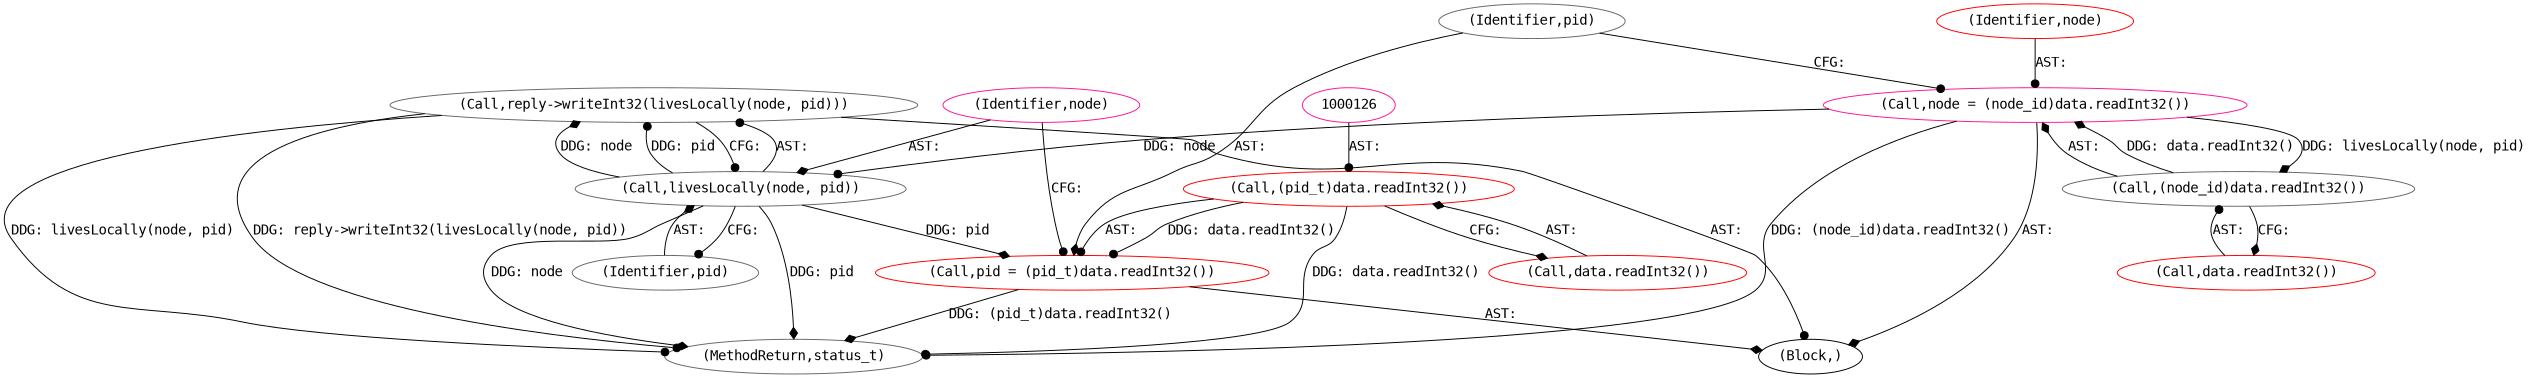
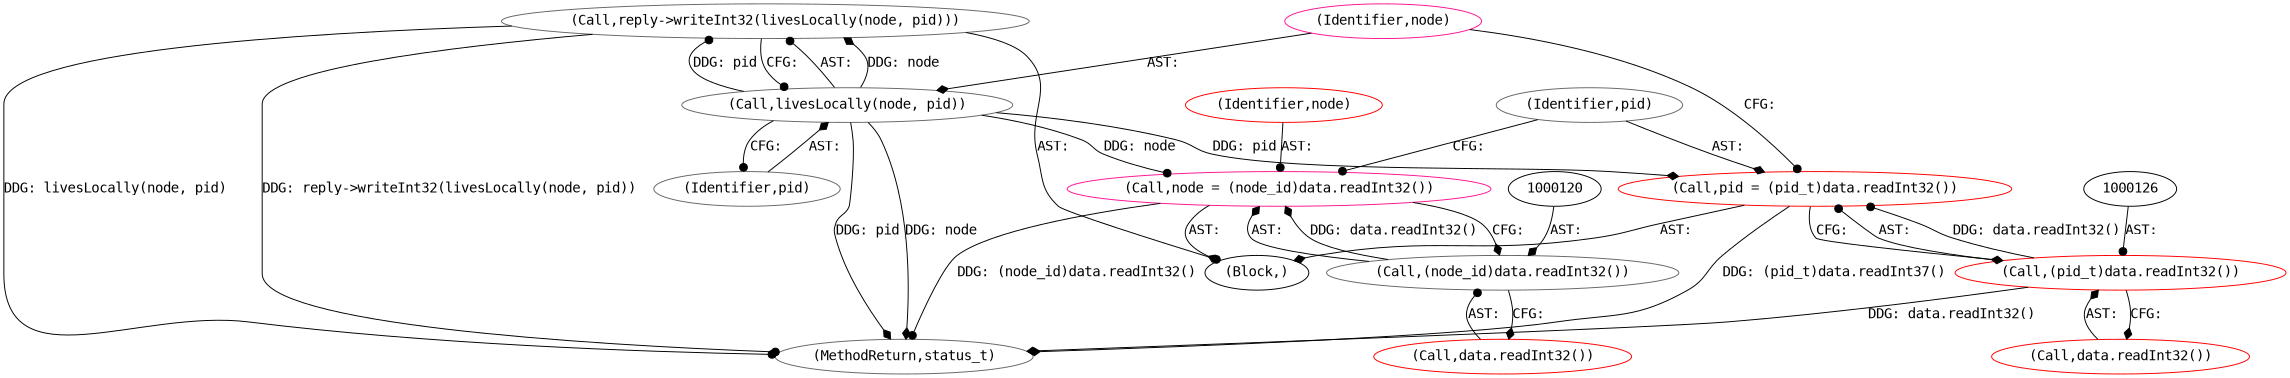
(1349, 105) -> (2130, 189)
(1334, 127) -> (1075, 137)
(2414, 147) -> (1512, 231)
none -> (1555, 189)
none -> (1887, 248)
(1061, 315) -> (1834, 273)
(1179, 343) -> (1534, 331)
